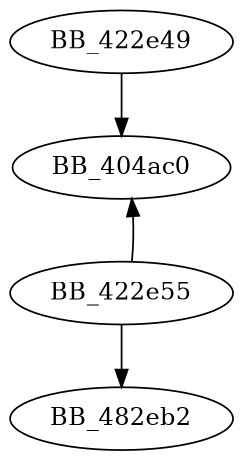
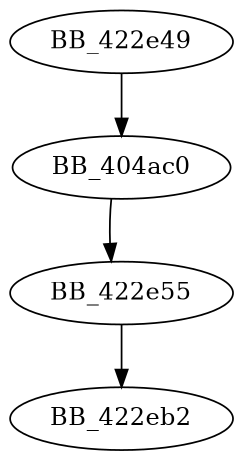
(133, 239) -> (110, 221)
(122, 419) -> (122, 419)
